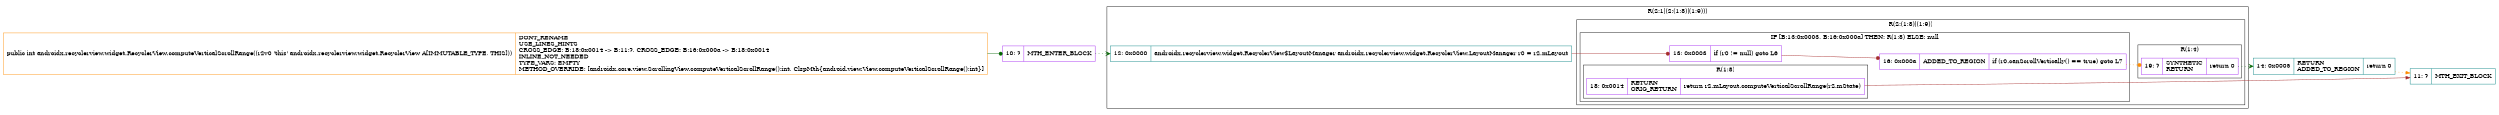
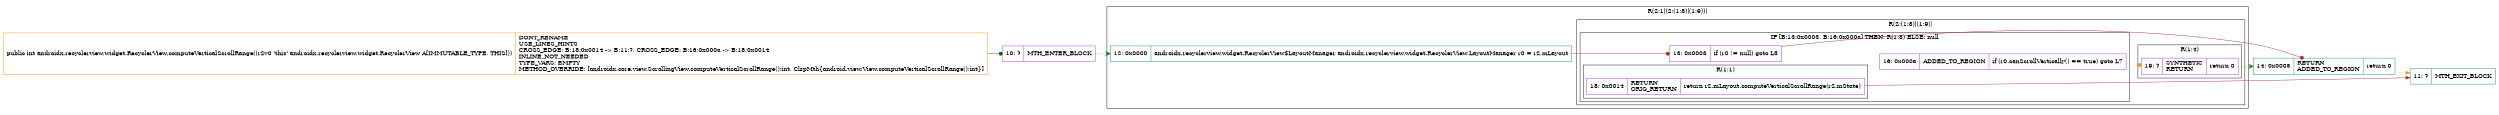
(1746, 53) -> (1746, 53)
(1829, 57) -> (2133, 33)
(1726, 70) -> (1726, 70)
